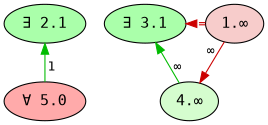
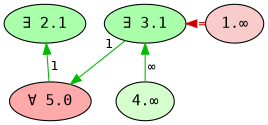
(215, 58) -> none
none -> (102, 59)
